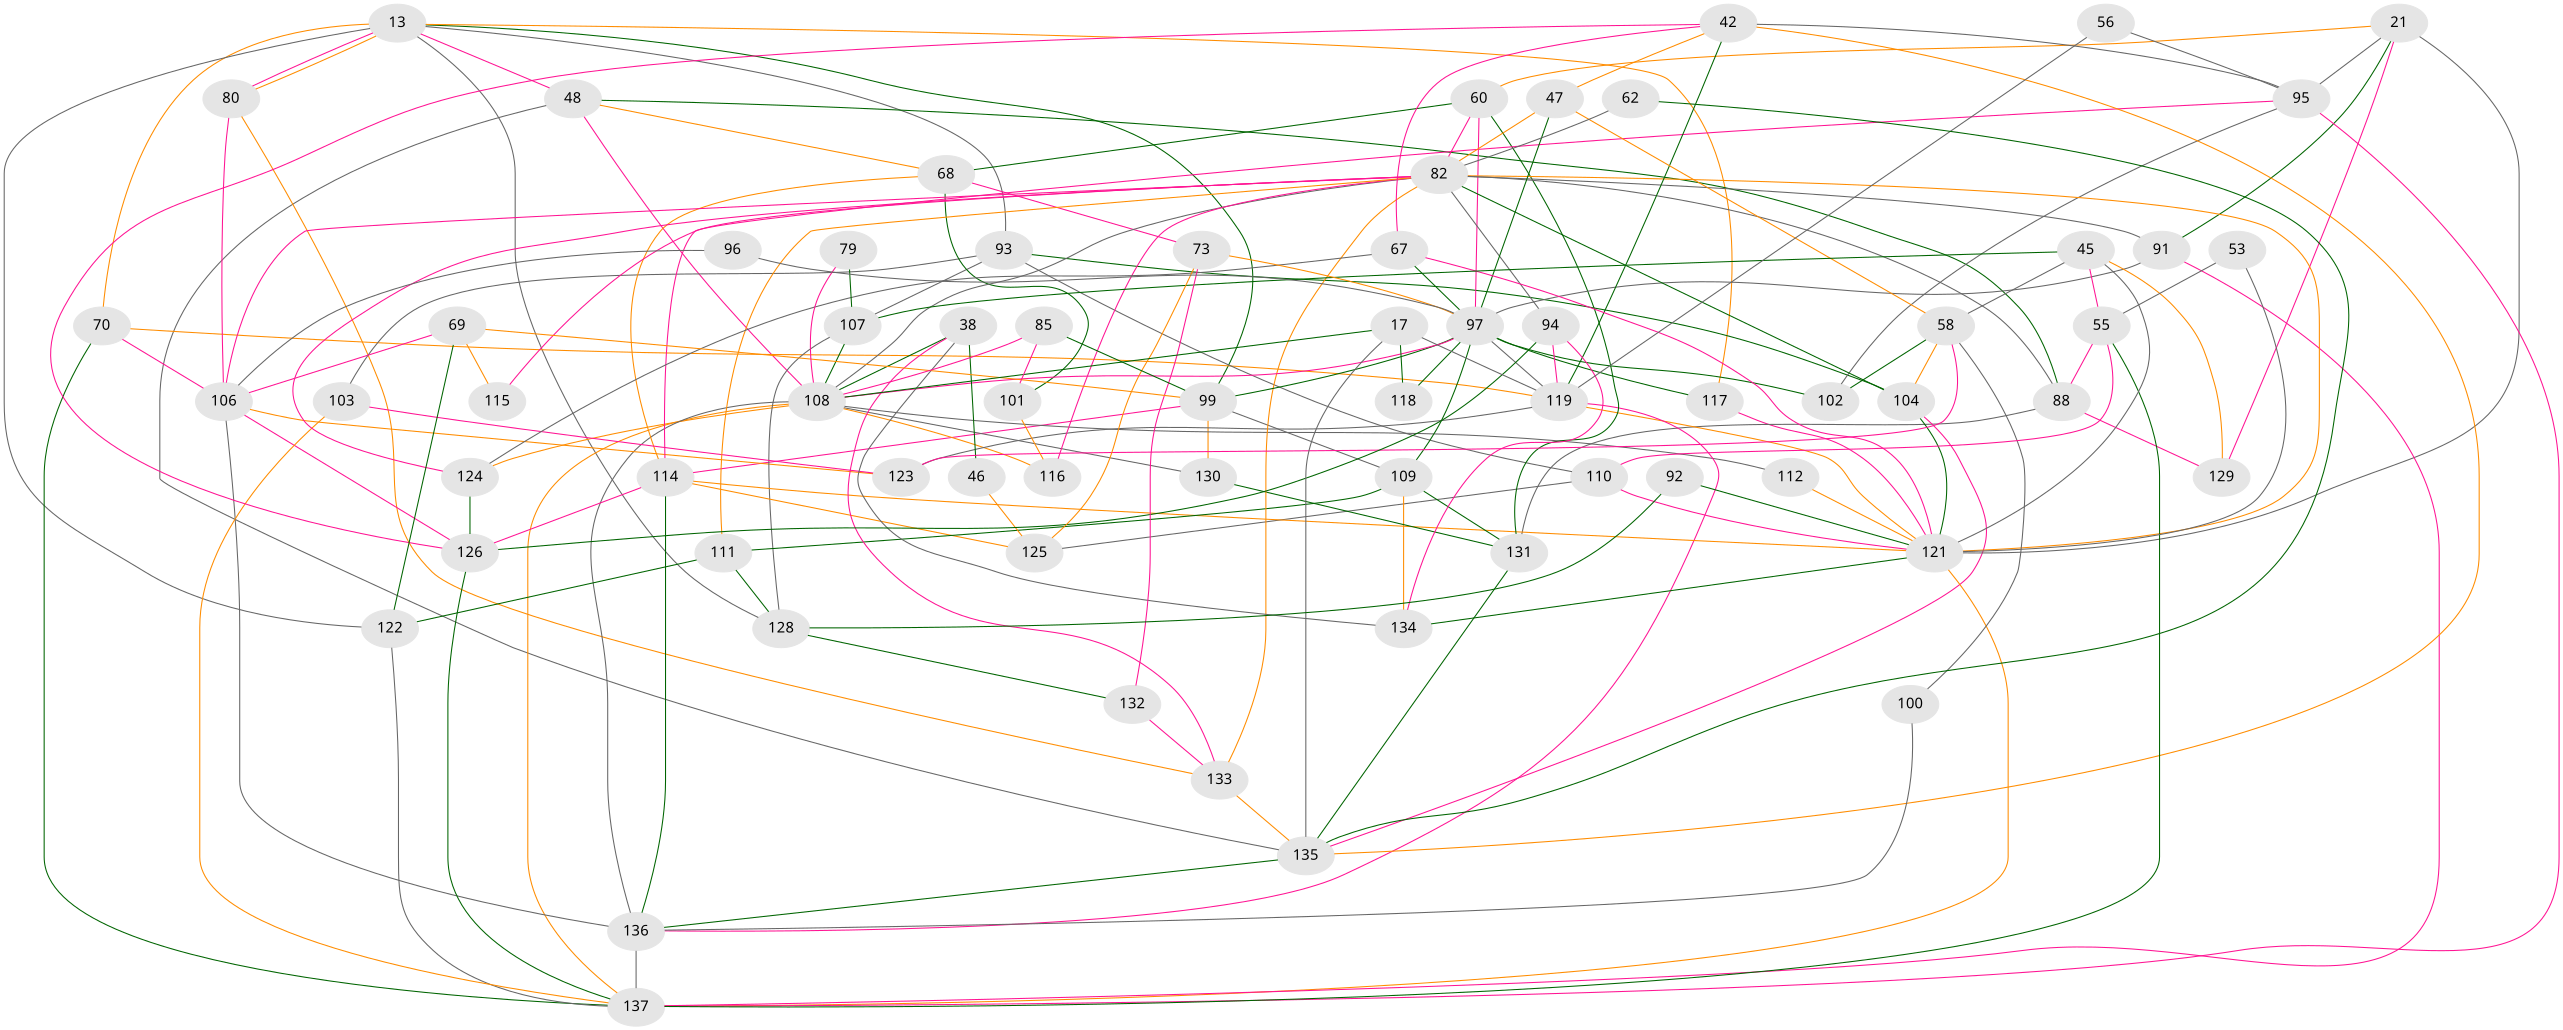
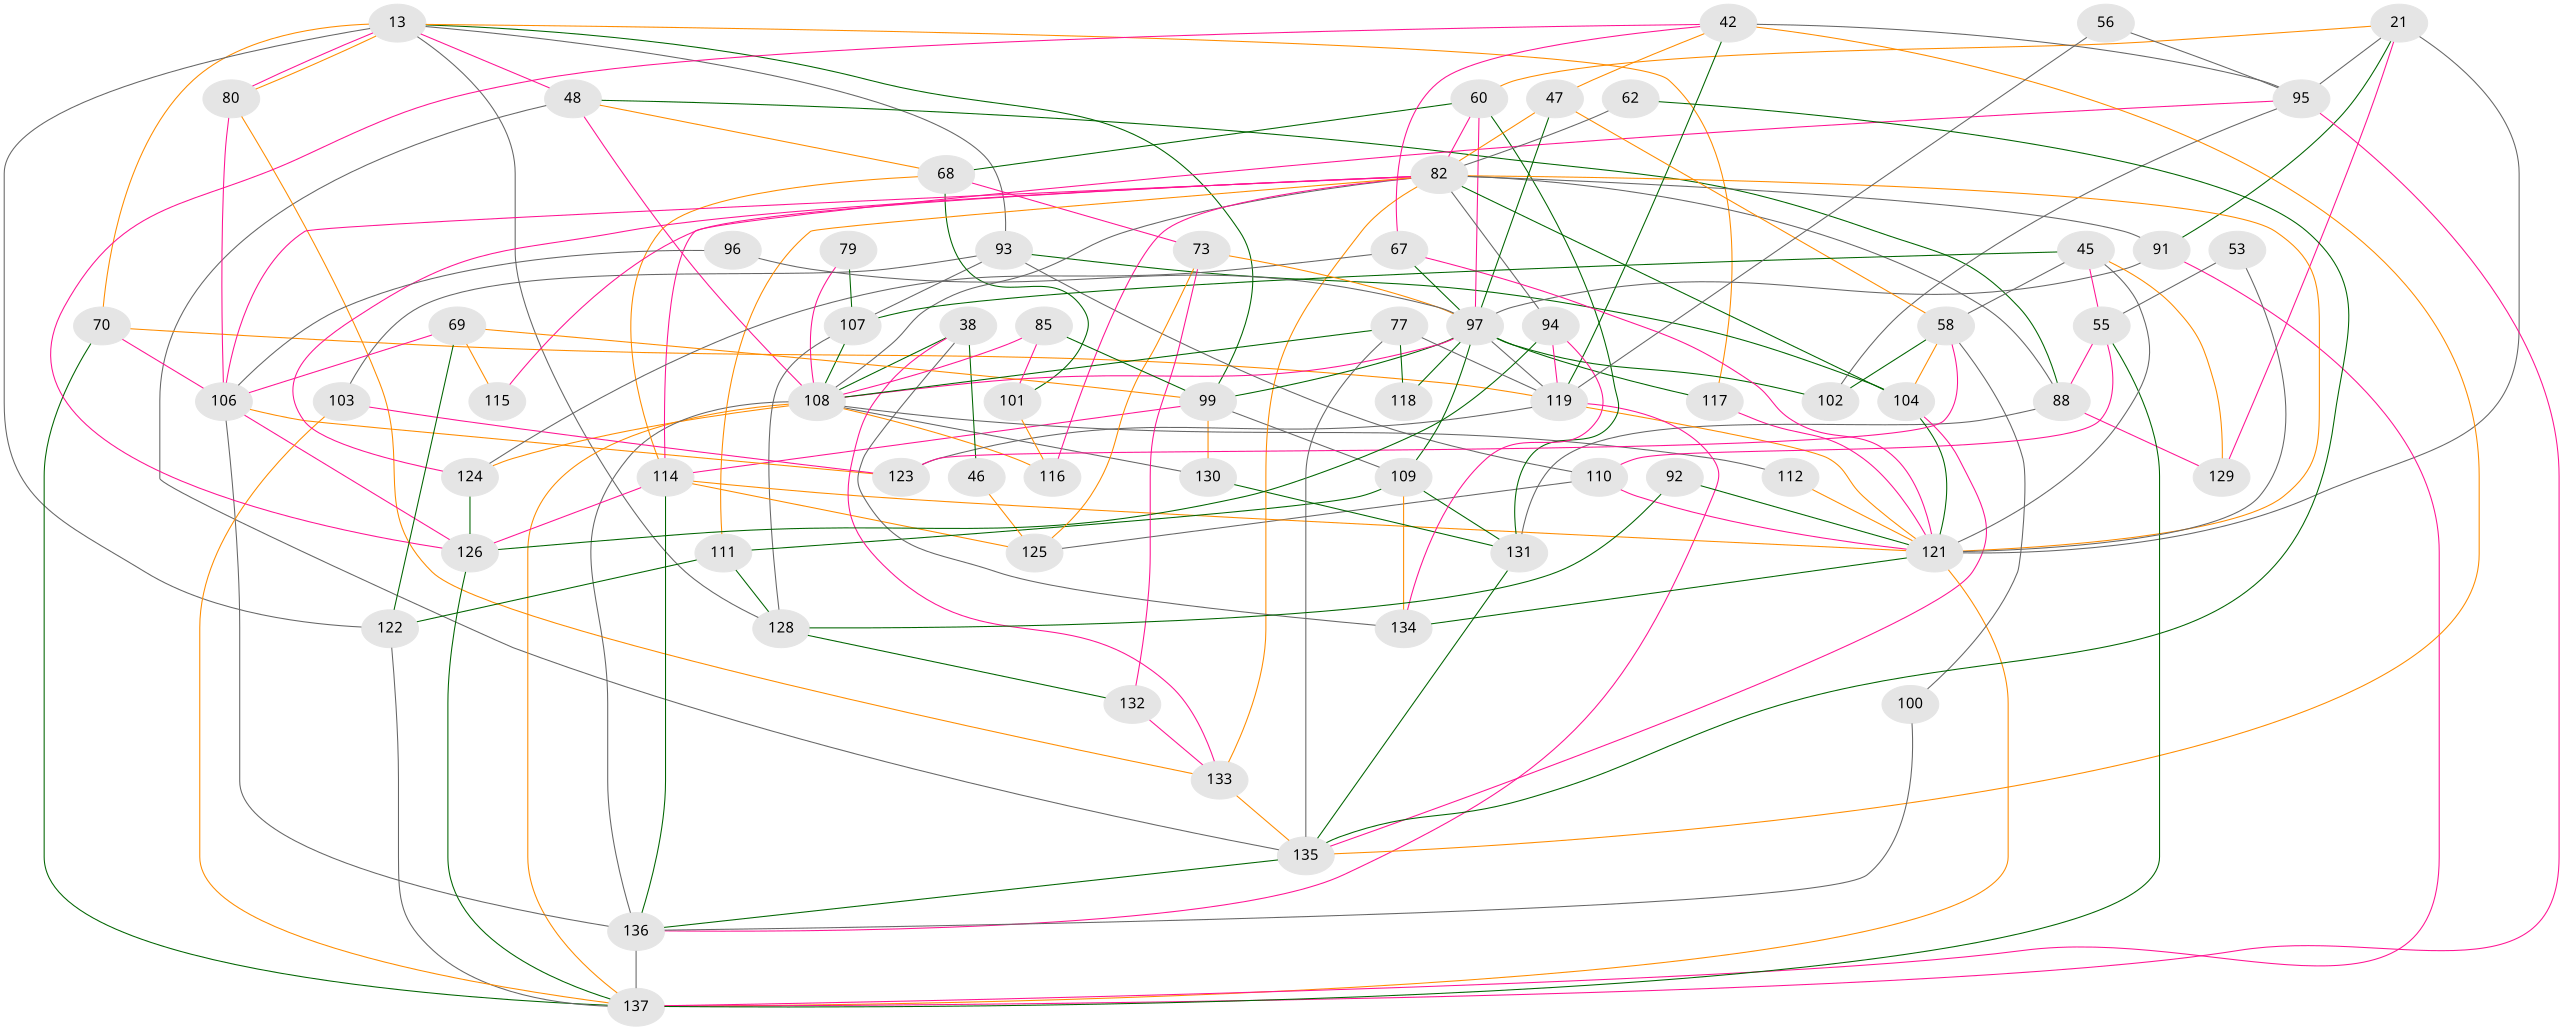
(1399, 326) -> (1399, 326)
